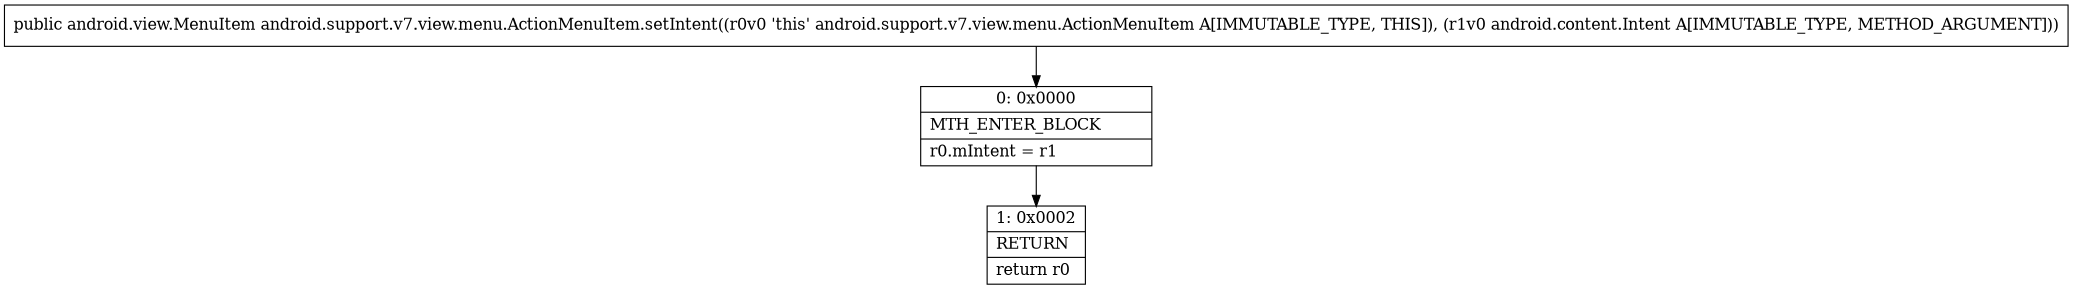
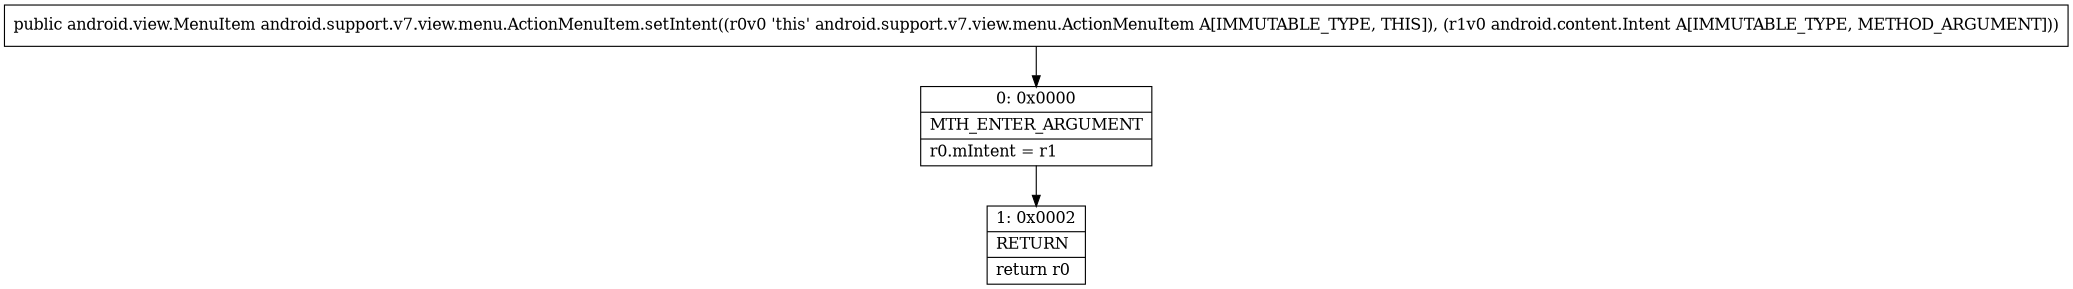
(1016, 125) -> (1036, 125)
